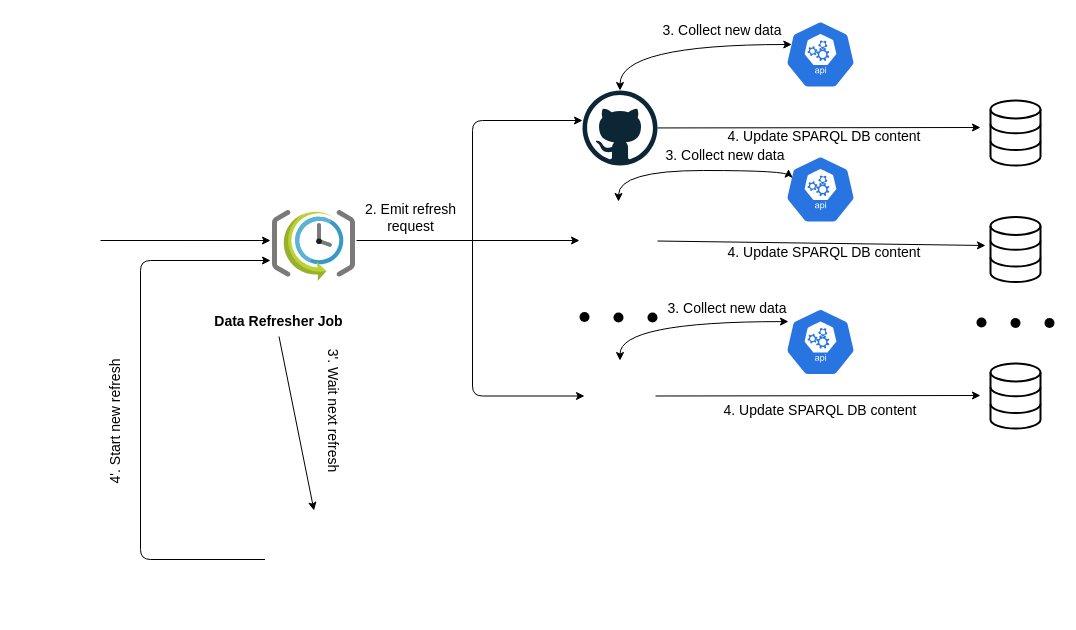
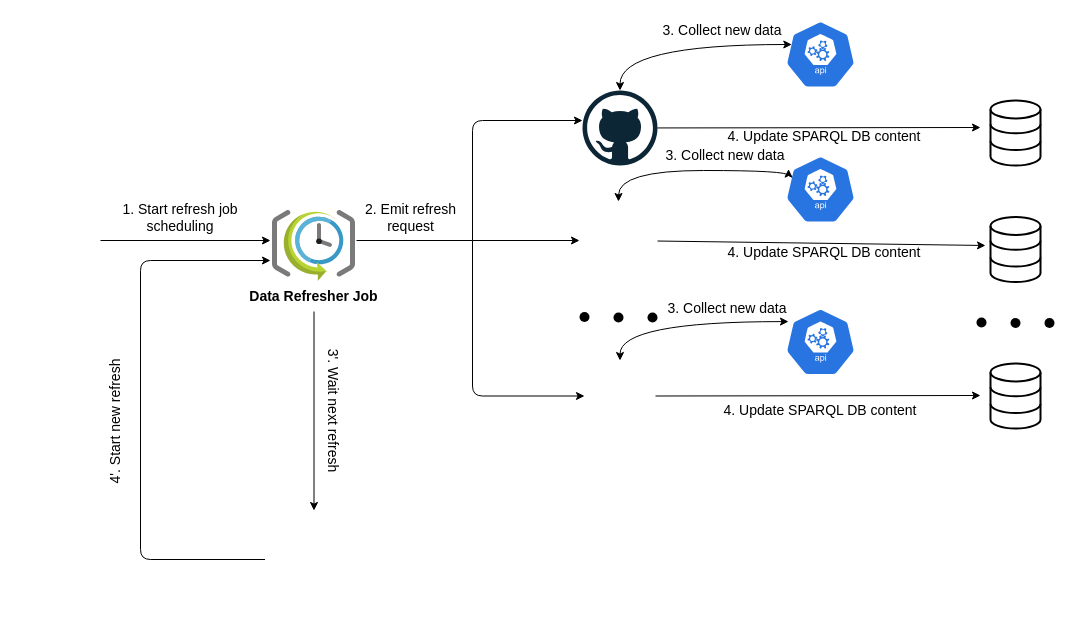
none -> (181, 217)
(279, 322) -> (314, 297)
